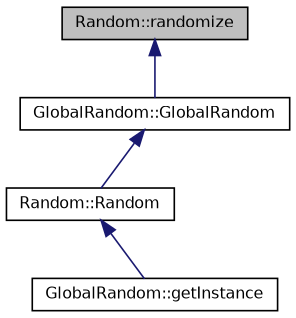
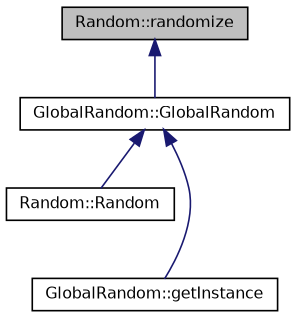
(128, 256) -> (190, 212)
